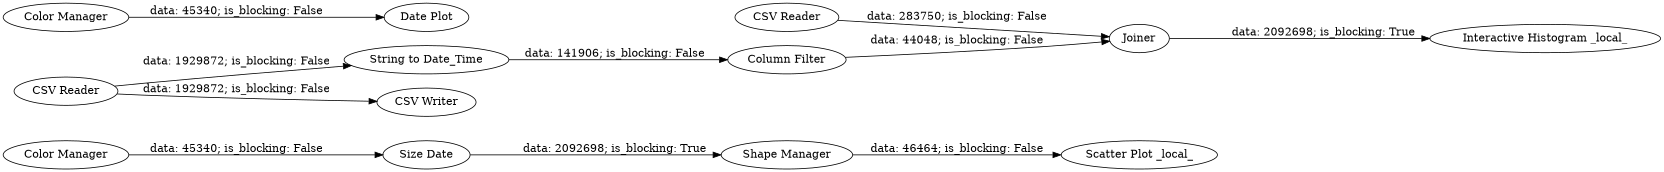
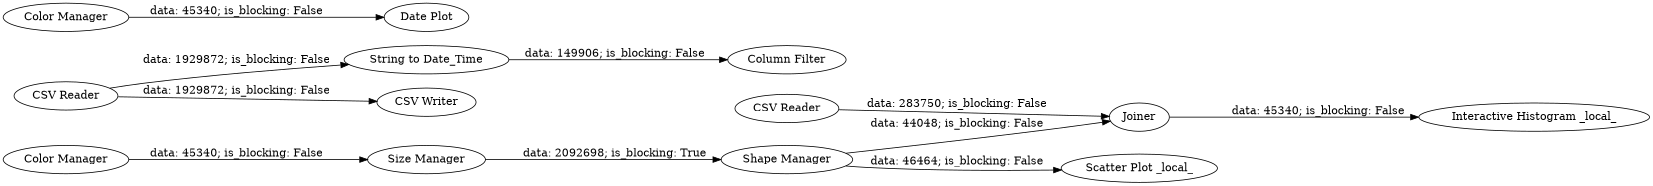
(1324, 33) -> (1318, 111)
(974, 51) -> (974, 139)
(615, 54) -> (615, 54)
(426, 155) -> (426, 160)
